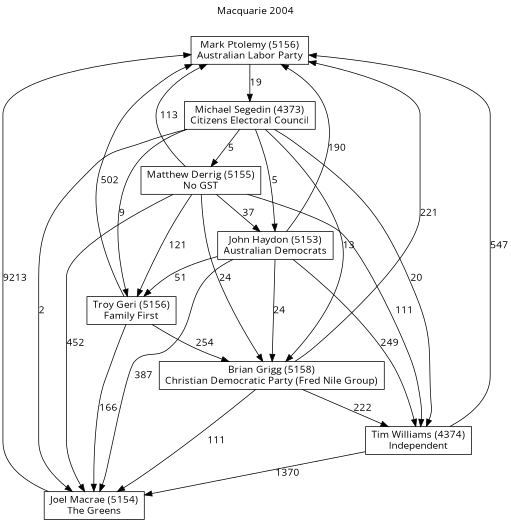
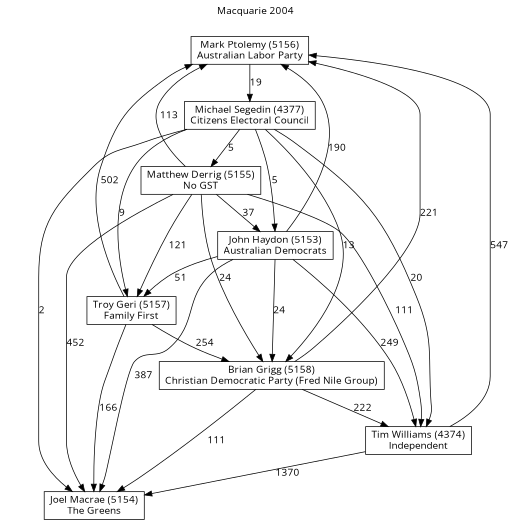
(250, 115) -> (250, 115)
(3, 215) -> none
(132, 310) -> (132, 310)
